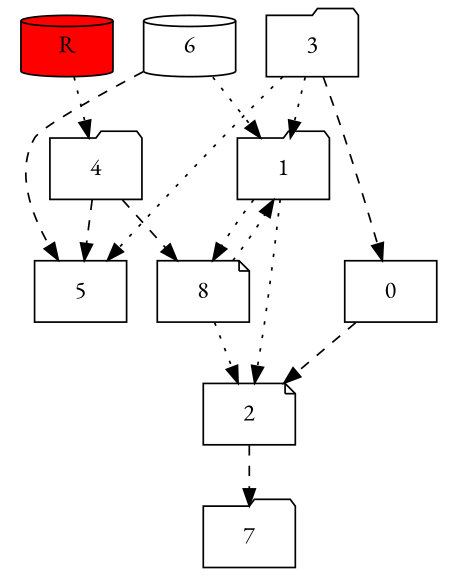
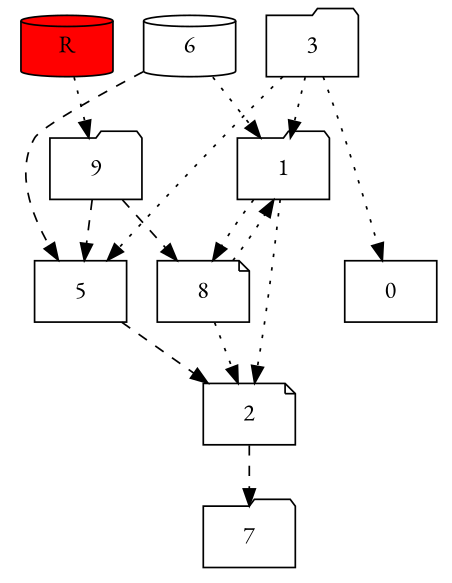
(352, 160) -> (352, 160)
(96, 169) -> (96, 169)
(327, 347) -> (158, 348)
